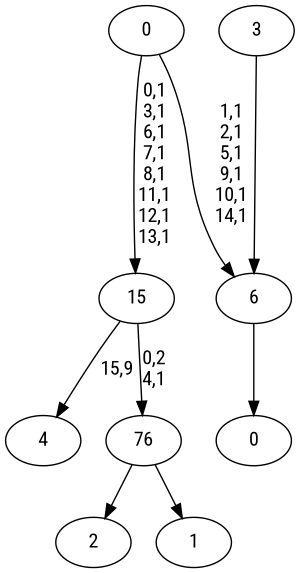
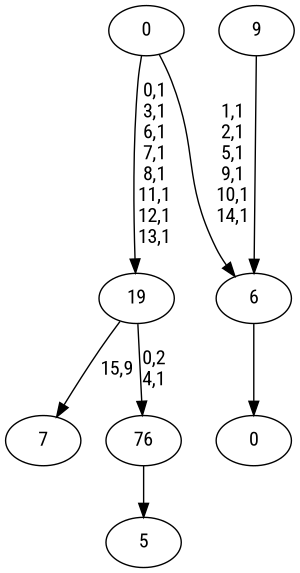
(257, 31) -> (257, 31)
(137, 298) -> (137, 298)
(43, 441) -> (43, 441)
(93, 542) -> none
(194, 542) -> (144, 542)
